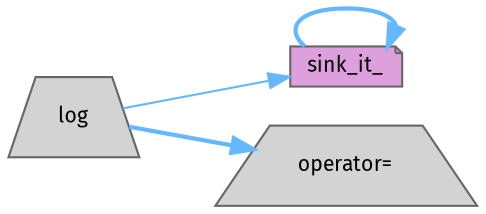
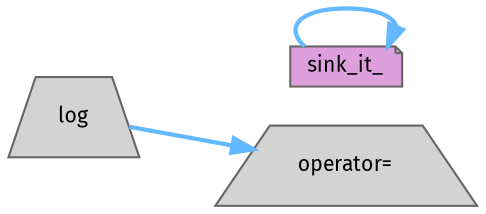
(196, 95) -> none
